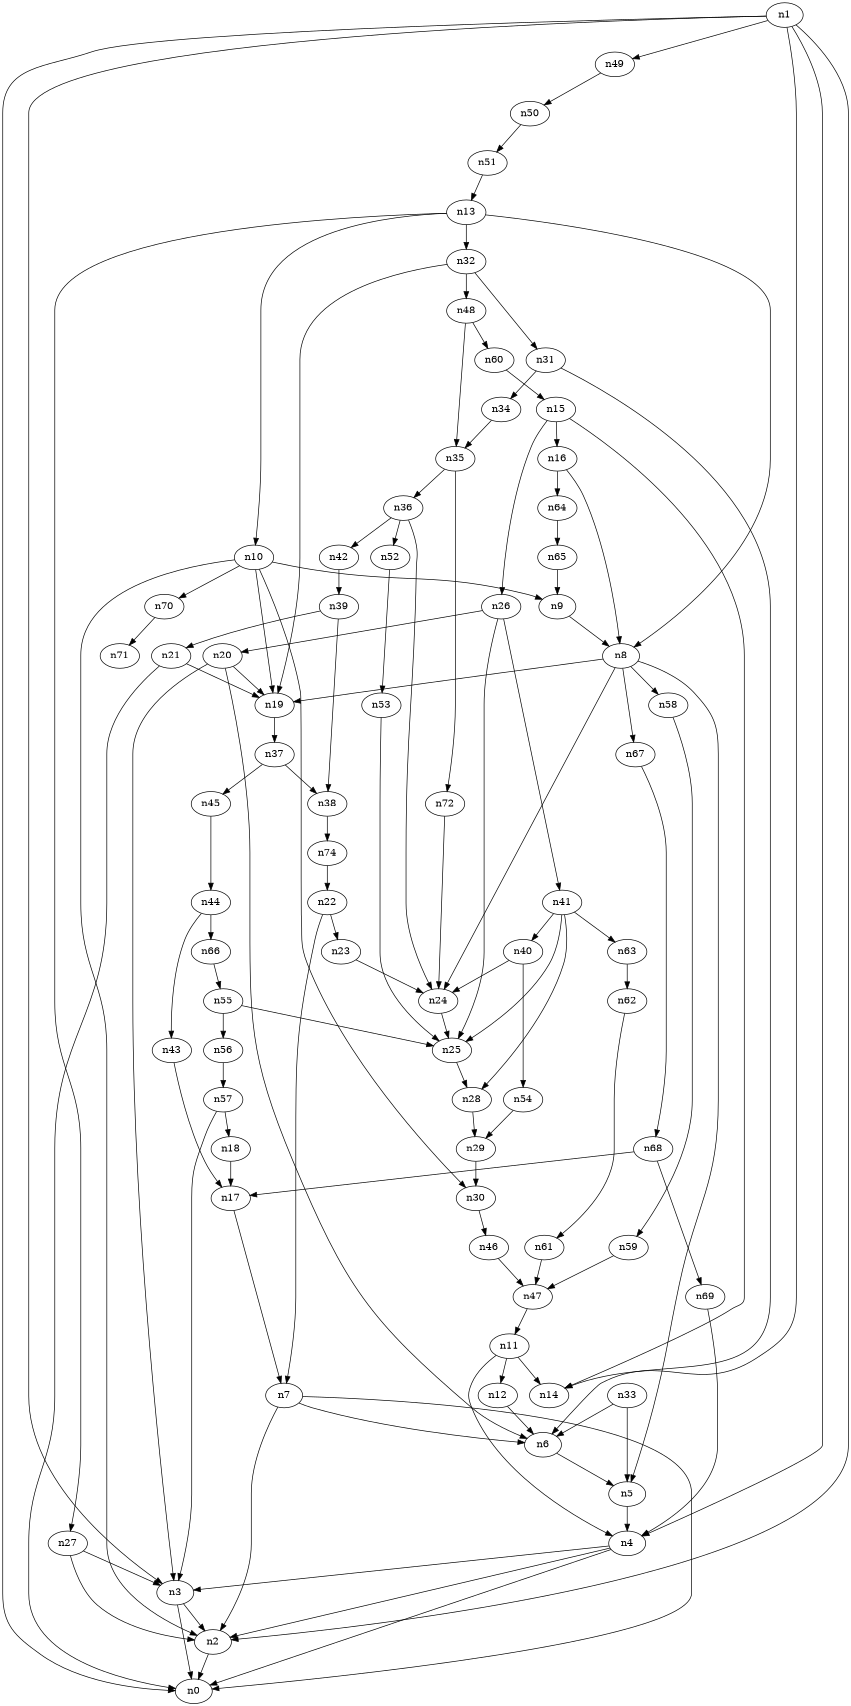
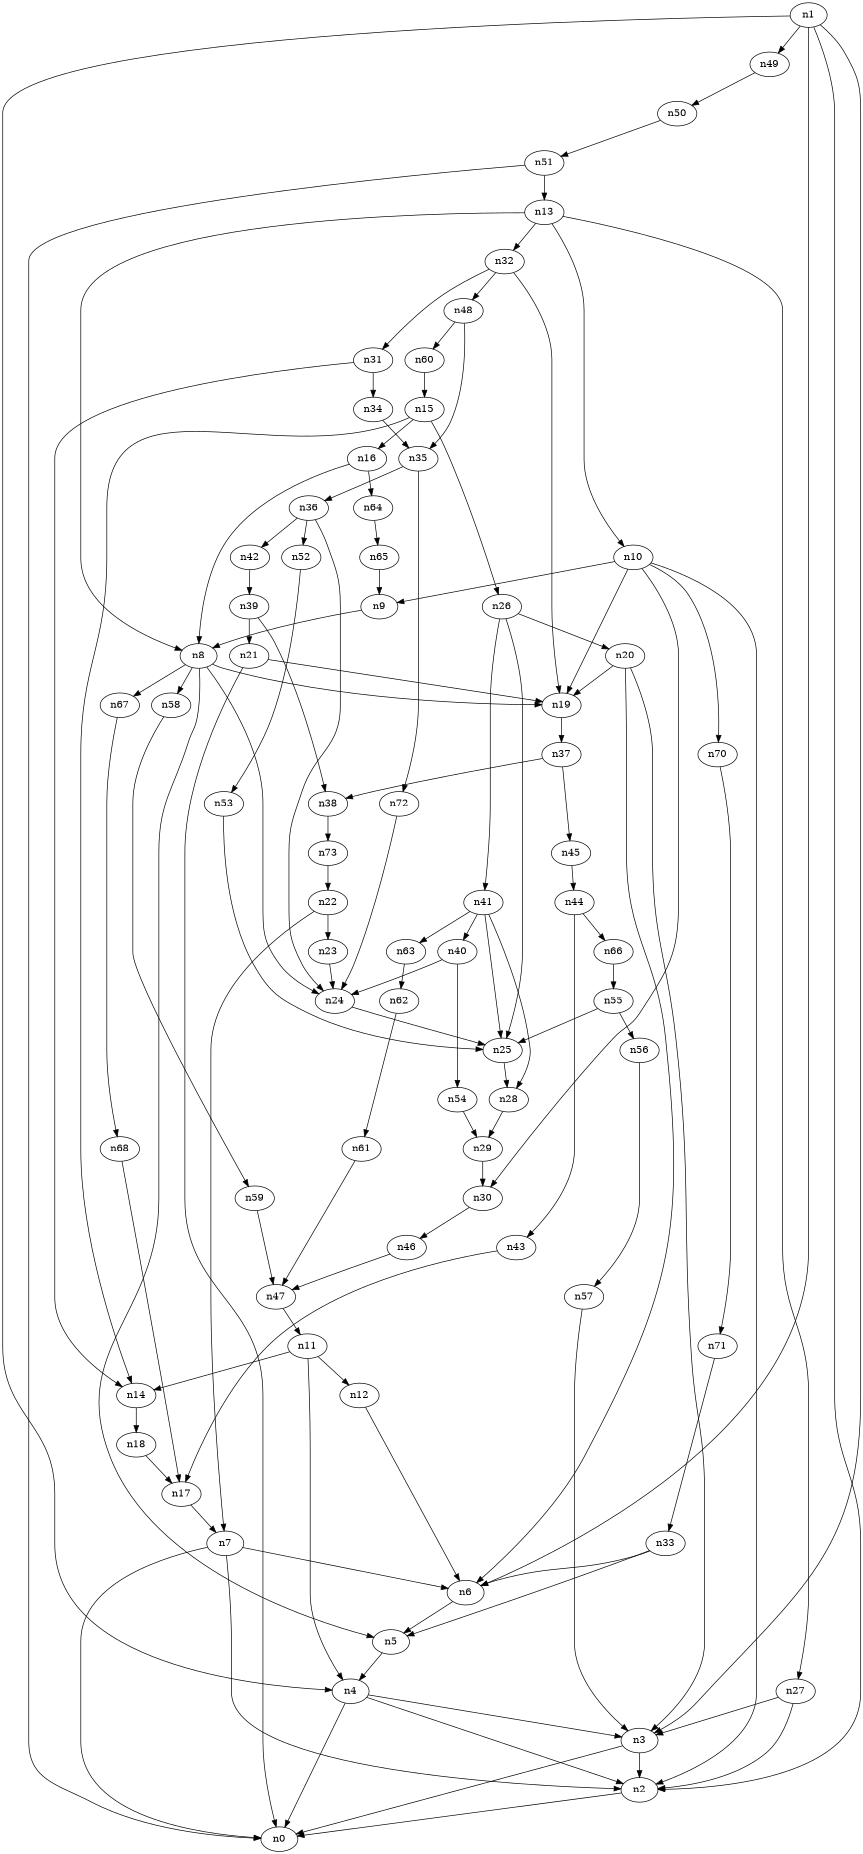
(3, 561) -> (29, 876)
(327, 853) -> (328, 853)
(226, 1121) -> (136, 1417)
(705, 1297) -> none
none -> (692, 1441)
